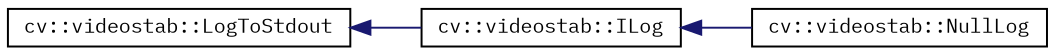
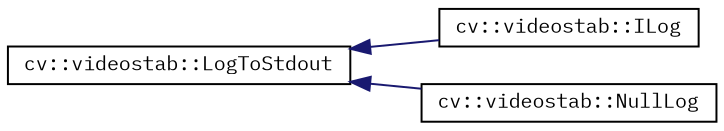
(727, 28) -> (396, 86)
